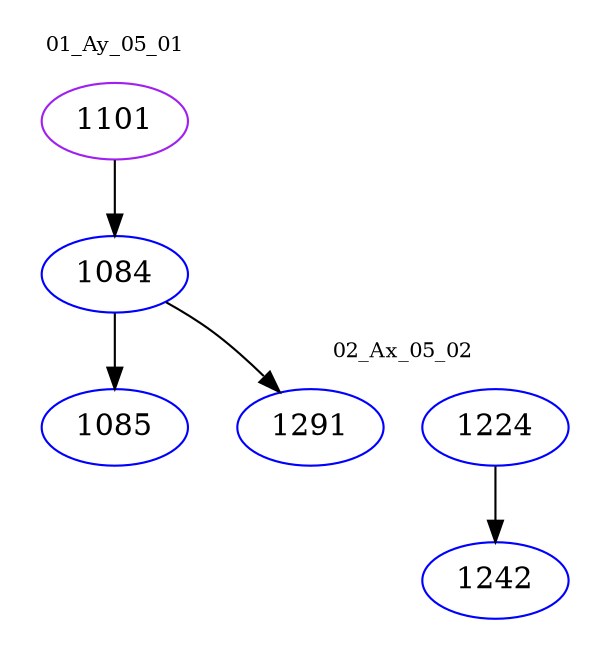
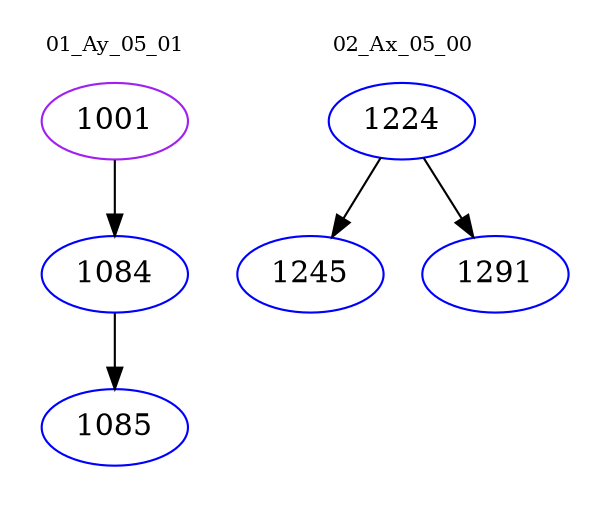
(115, 121) -> (115, 121)
(234, 349) -> (443, 188)
(403, 352) -> (403, 46)
(495, 581) -> (310, 274)
